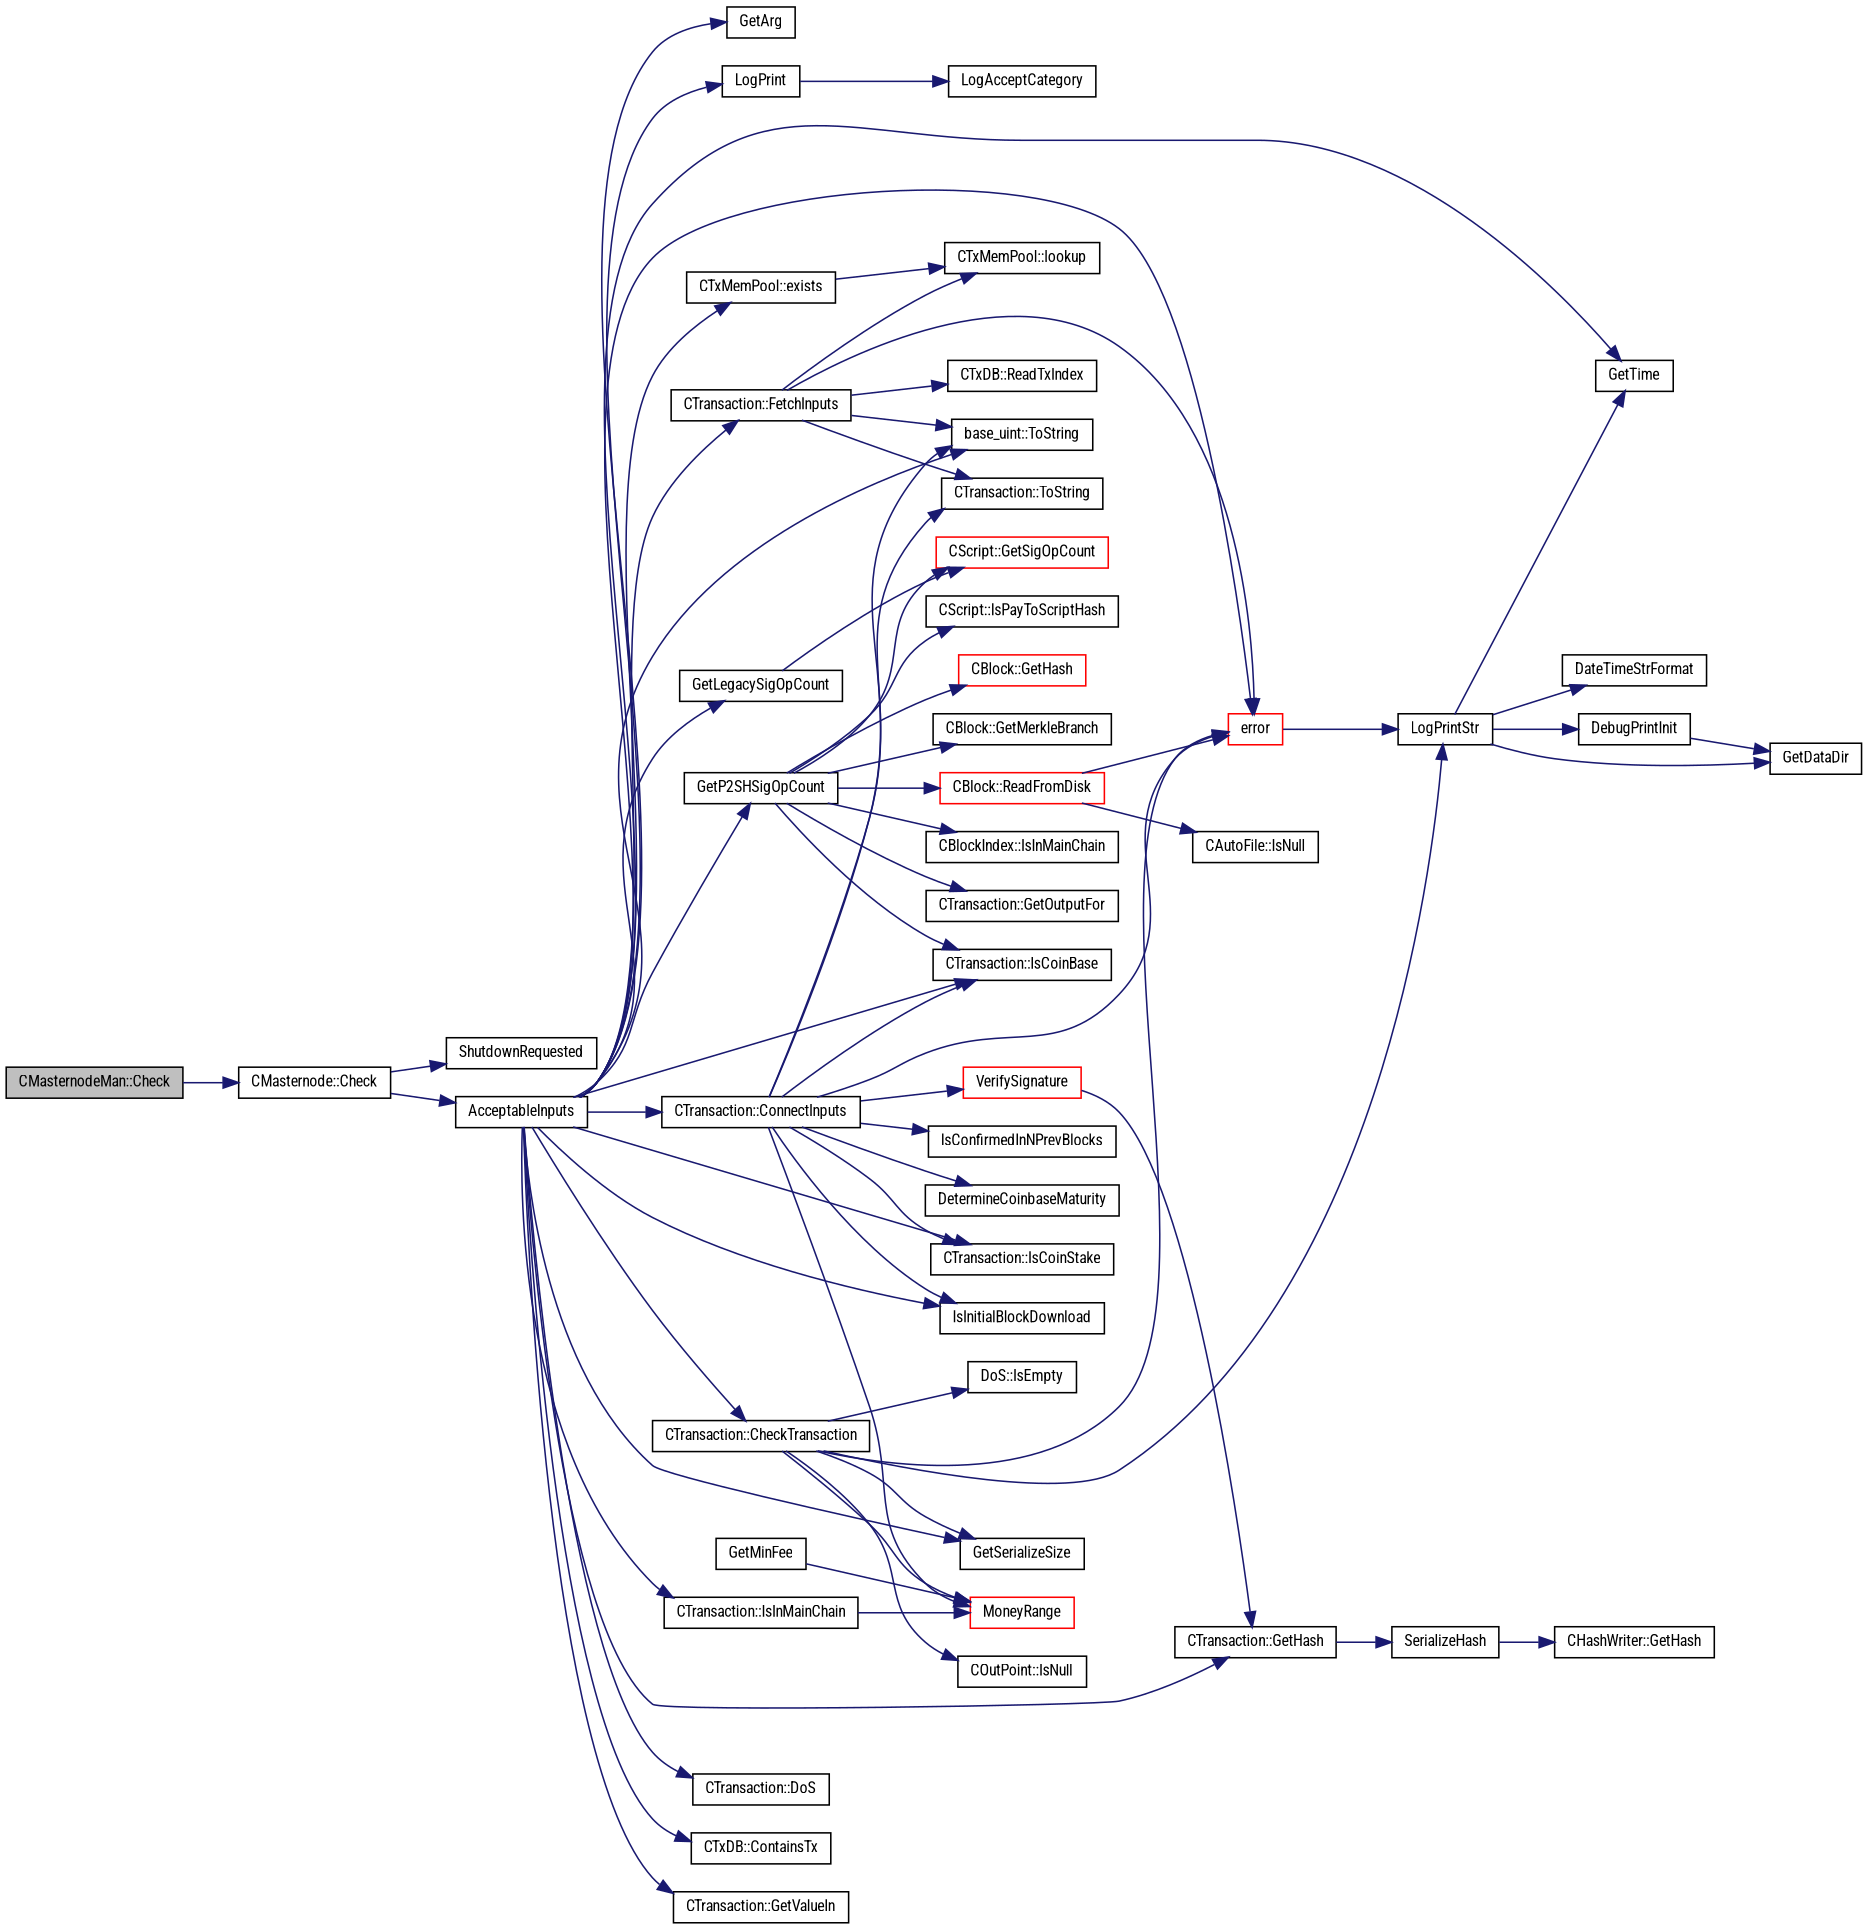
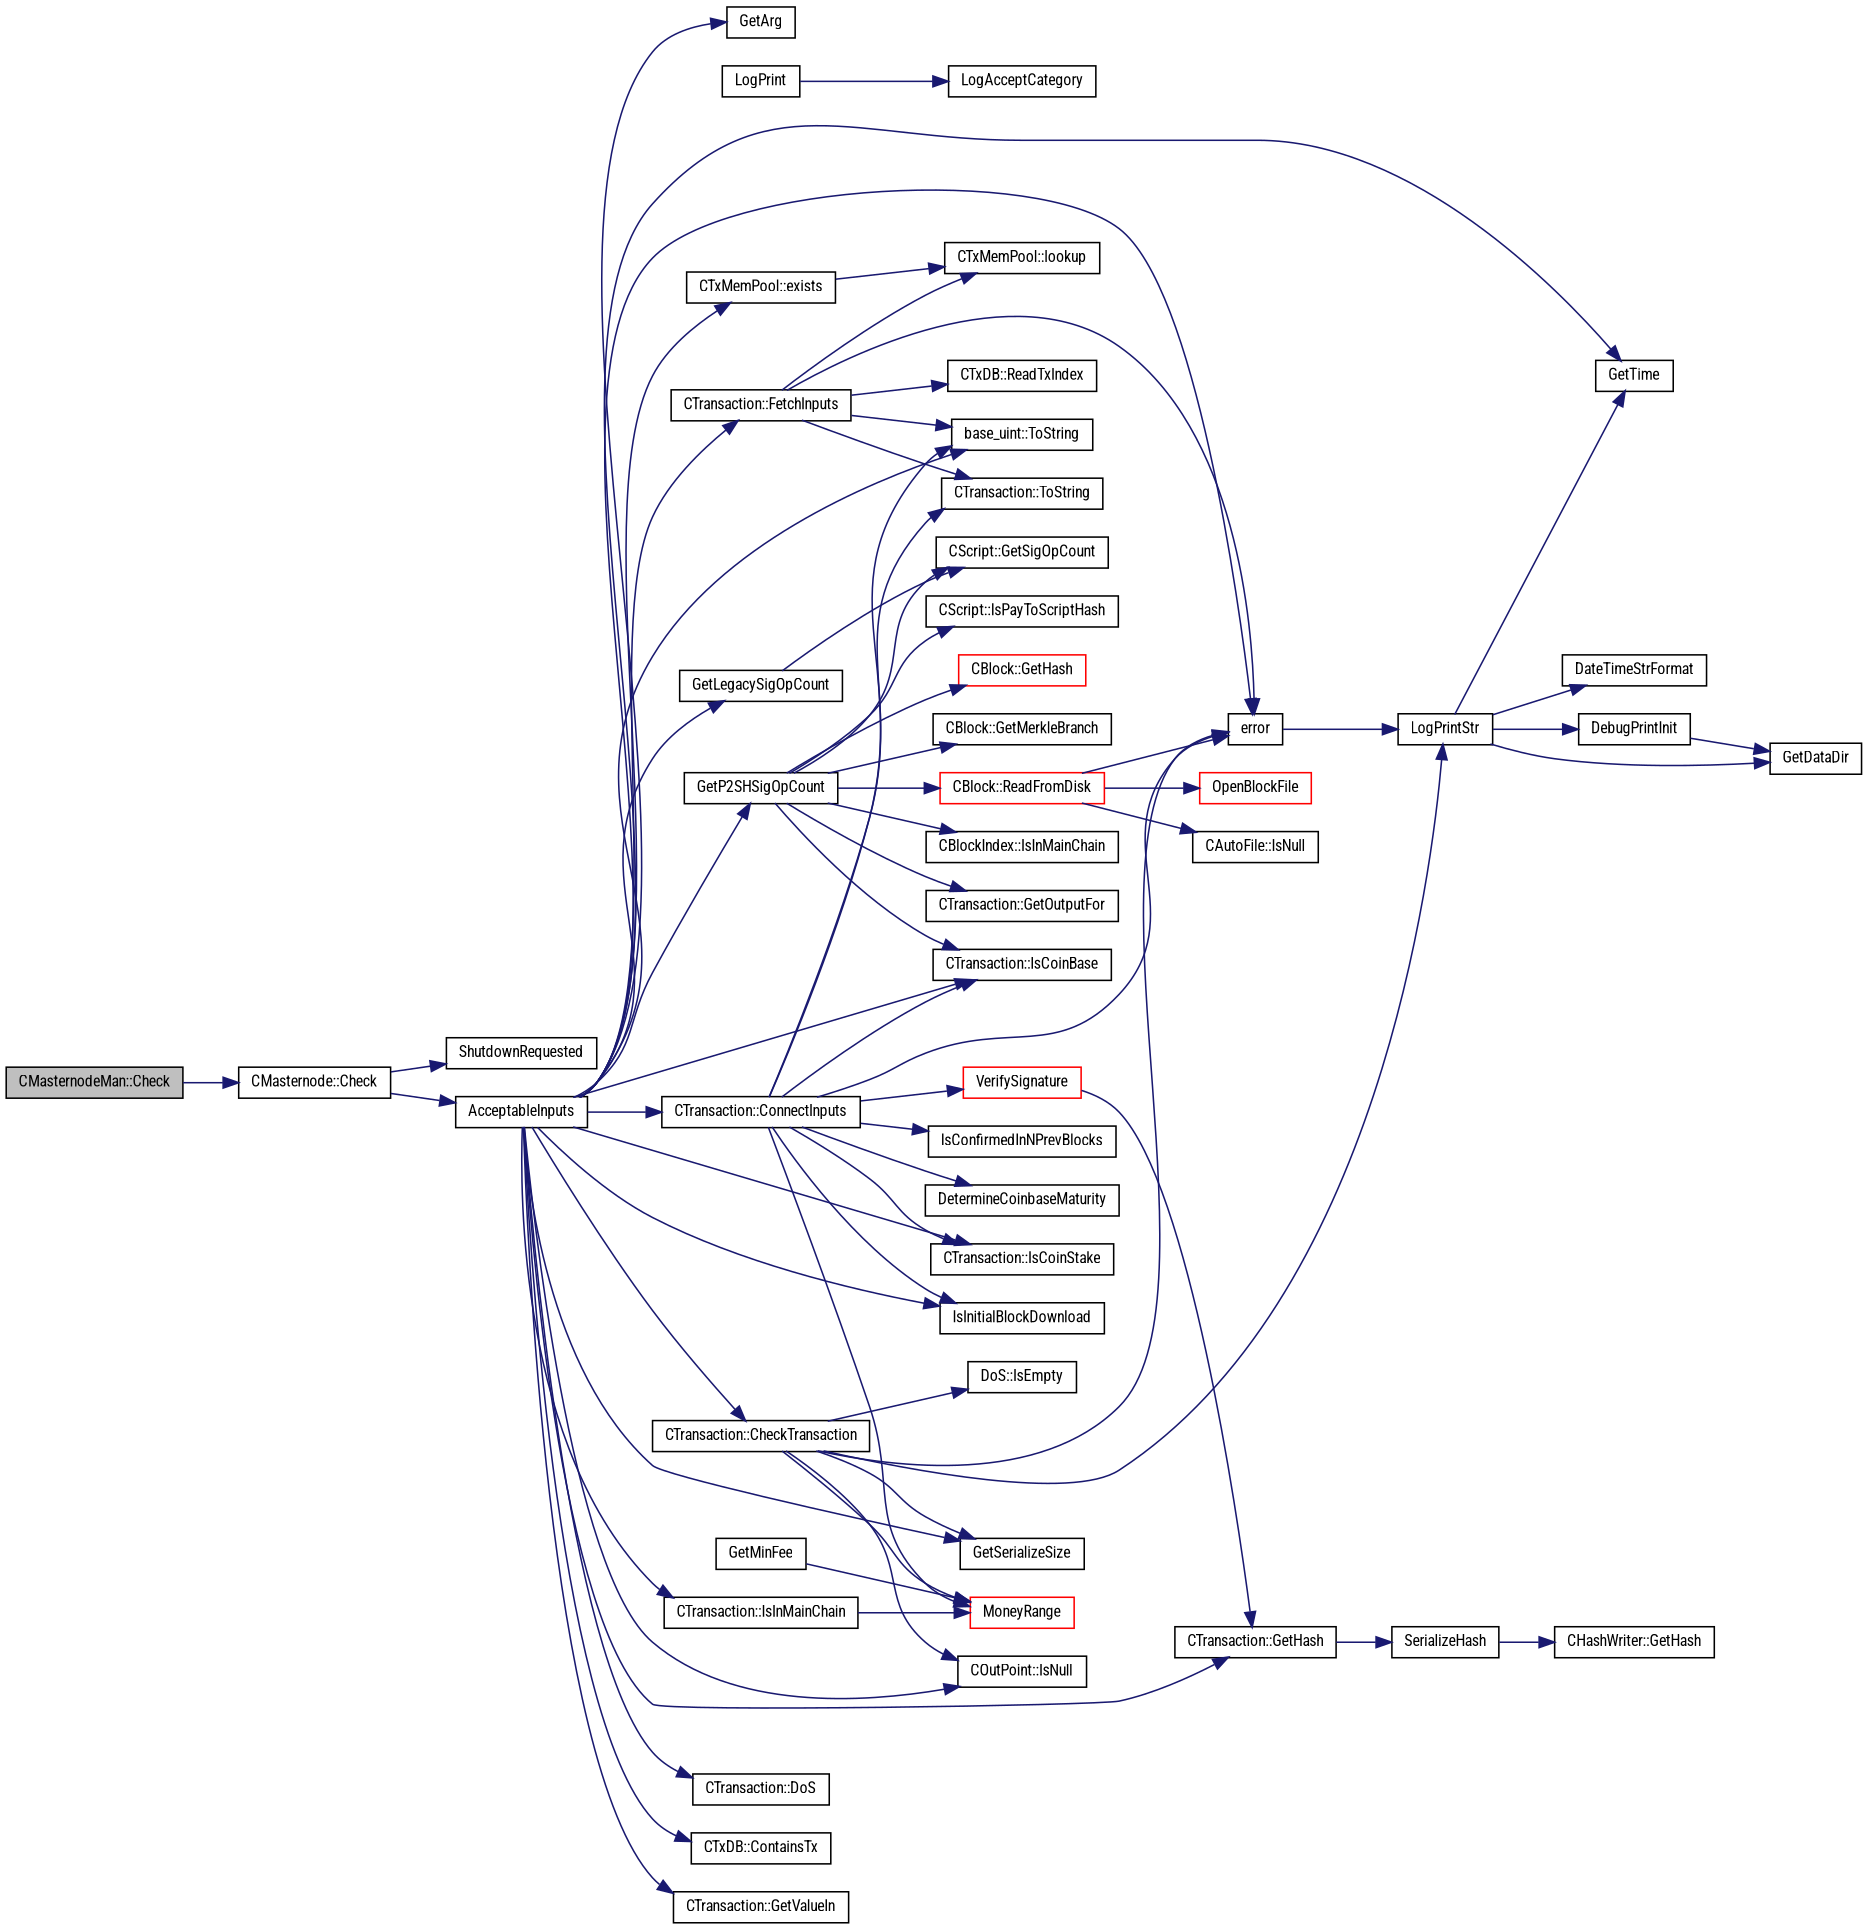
(1022, 553) -> (1022, 553)
(622, 580) -> (598, 1541)
(1255, 729) -> (1255, 729)
none -> (1255, 788)
